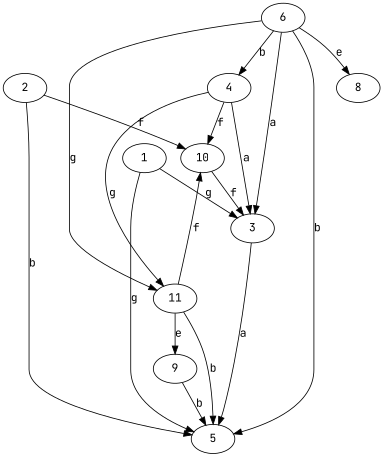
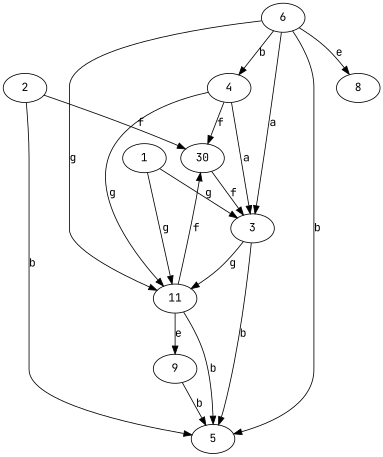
(203, 158) -> (203, 158)
none -> (223, 265)
(131, 313) -> (159, 224)
(243, 334) -> (243, 334)
